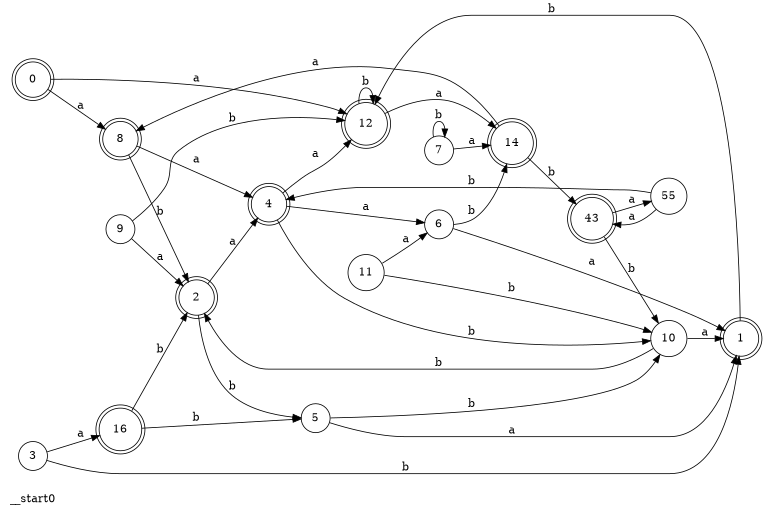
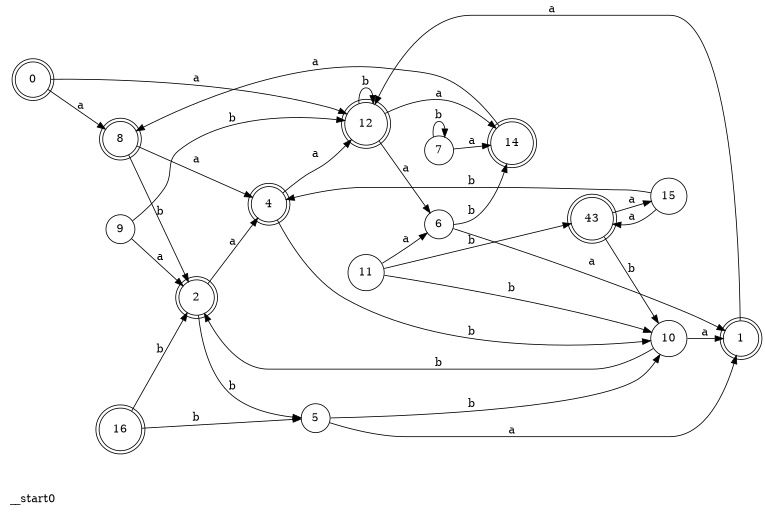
(552, 9) -> (552, 9)
(549, 178) -> (474, 247)
(669, 196) -> (669, 196)
(352, 214) -> (402, 174)
(33, 456) -> none
